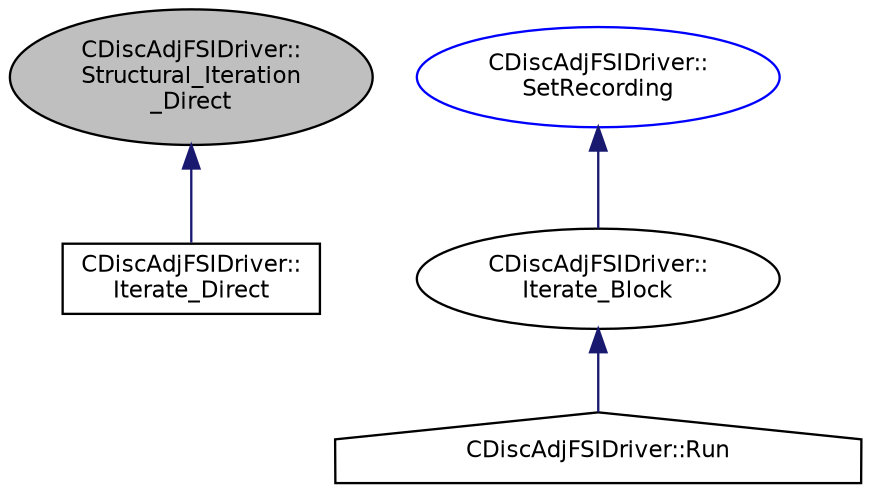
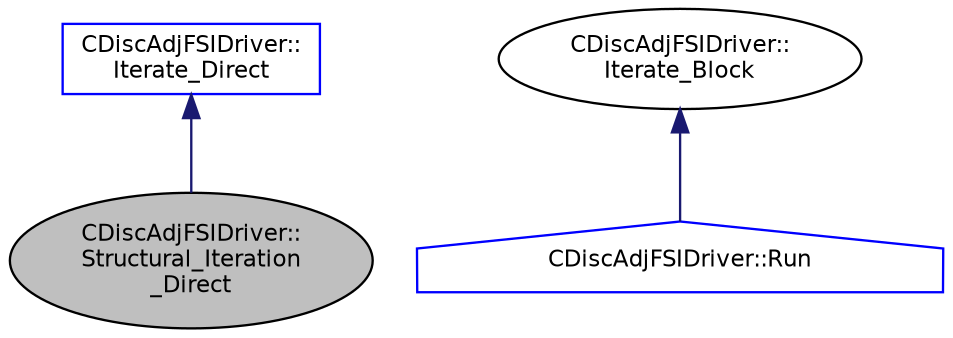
(598, 77) -> none
(191, 206) -> (191, 155)
(191, 279) -> (191, 59)
(598, 451) -> (680, 261)
